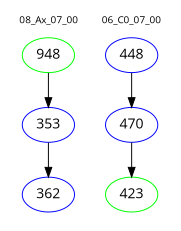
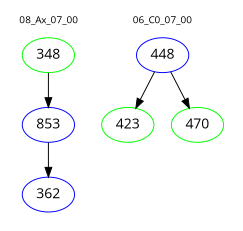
(48, 55) -> (48, 55)
(48, 125) -> (48, 125)
(132, 125) -> (197, 125)
(132, 155) -> (147, 86)
